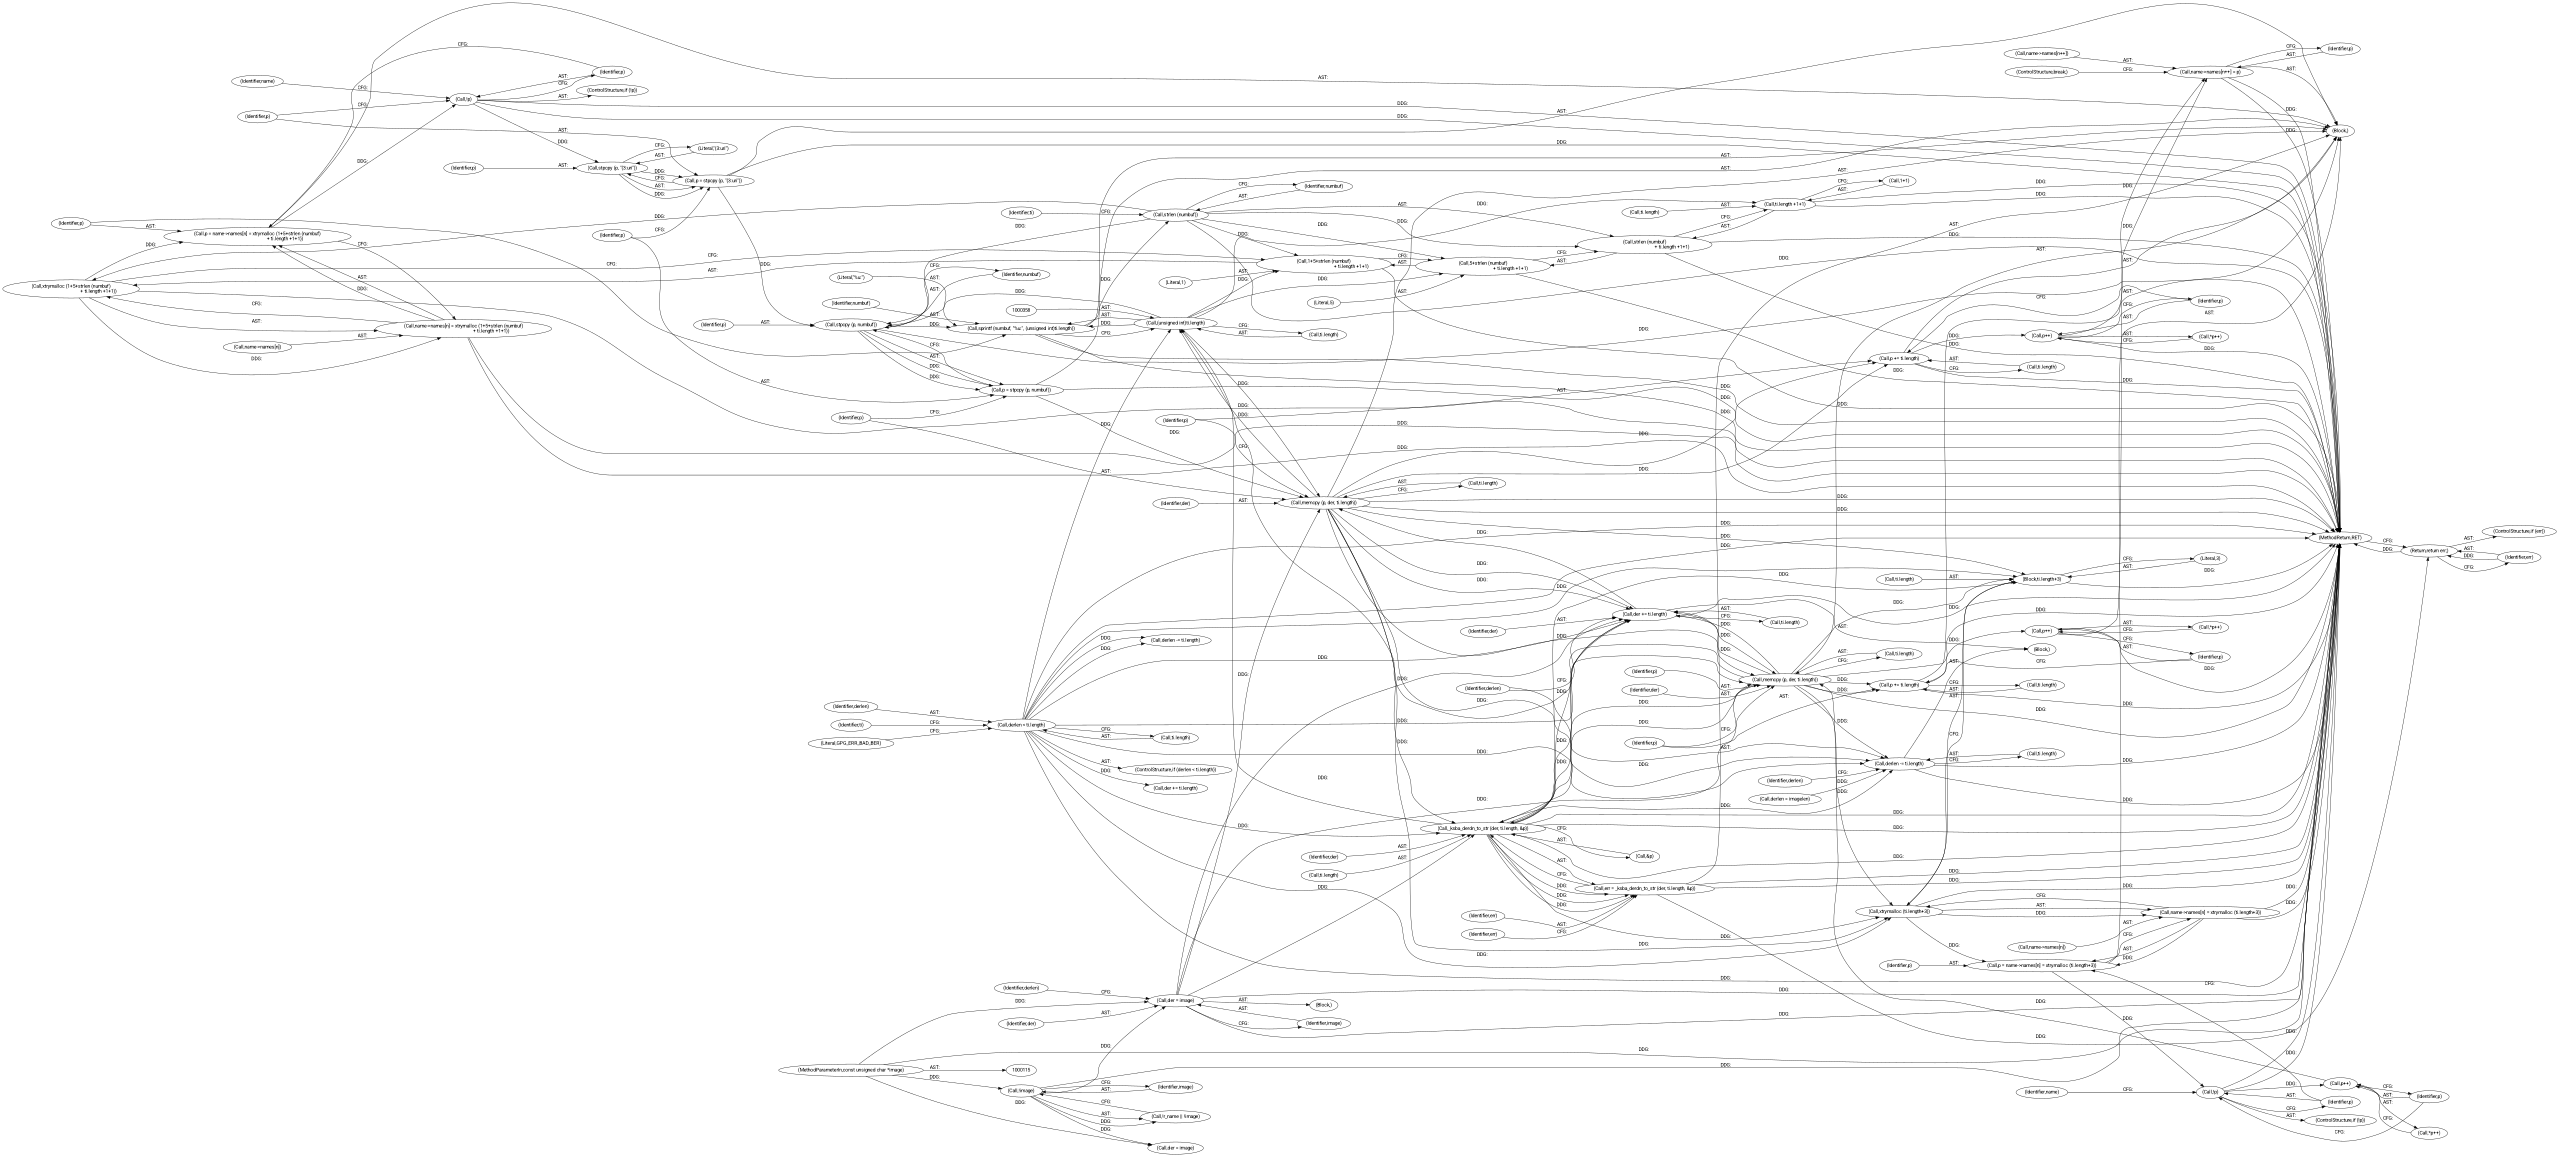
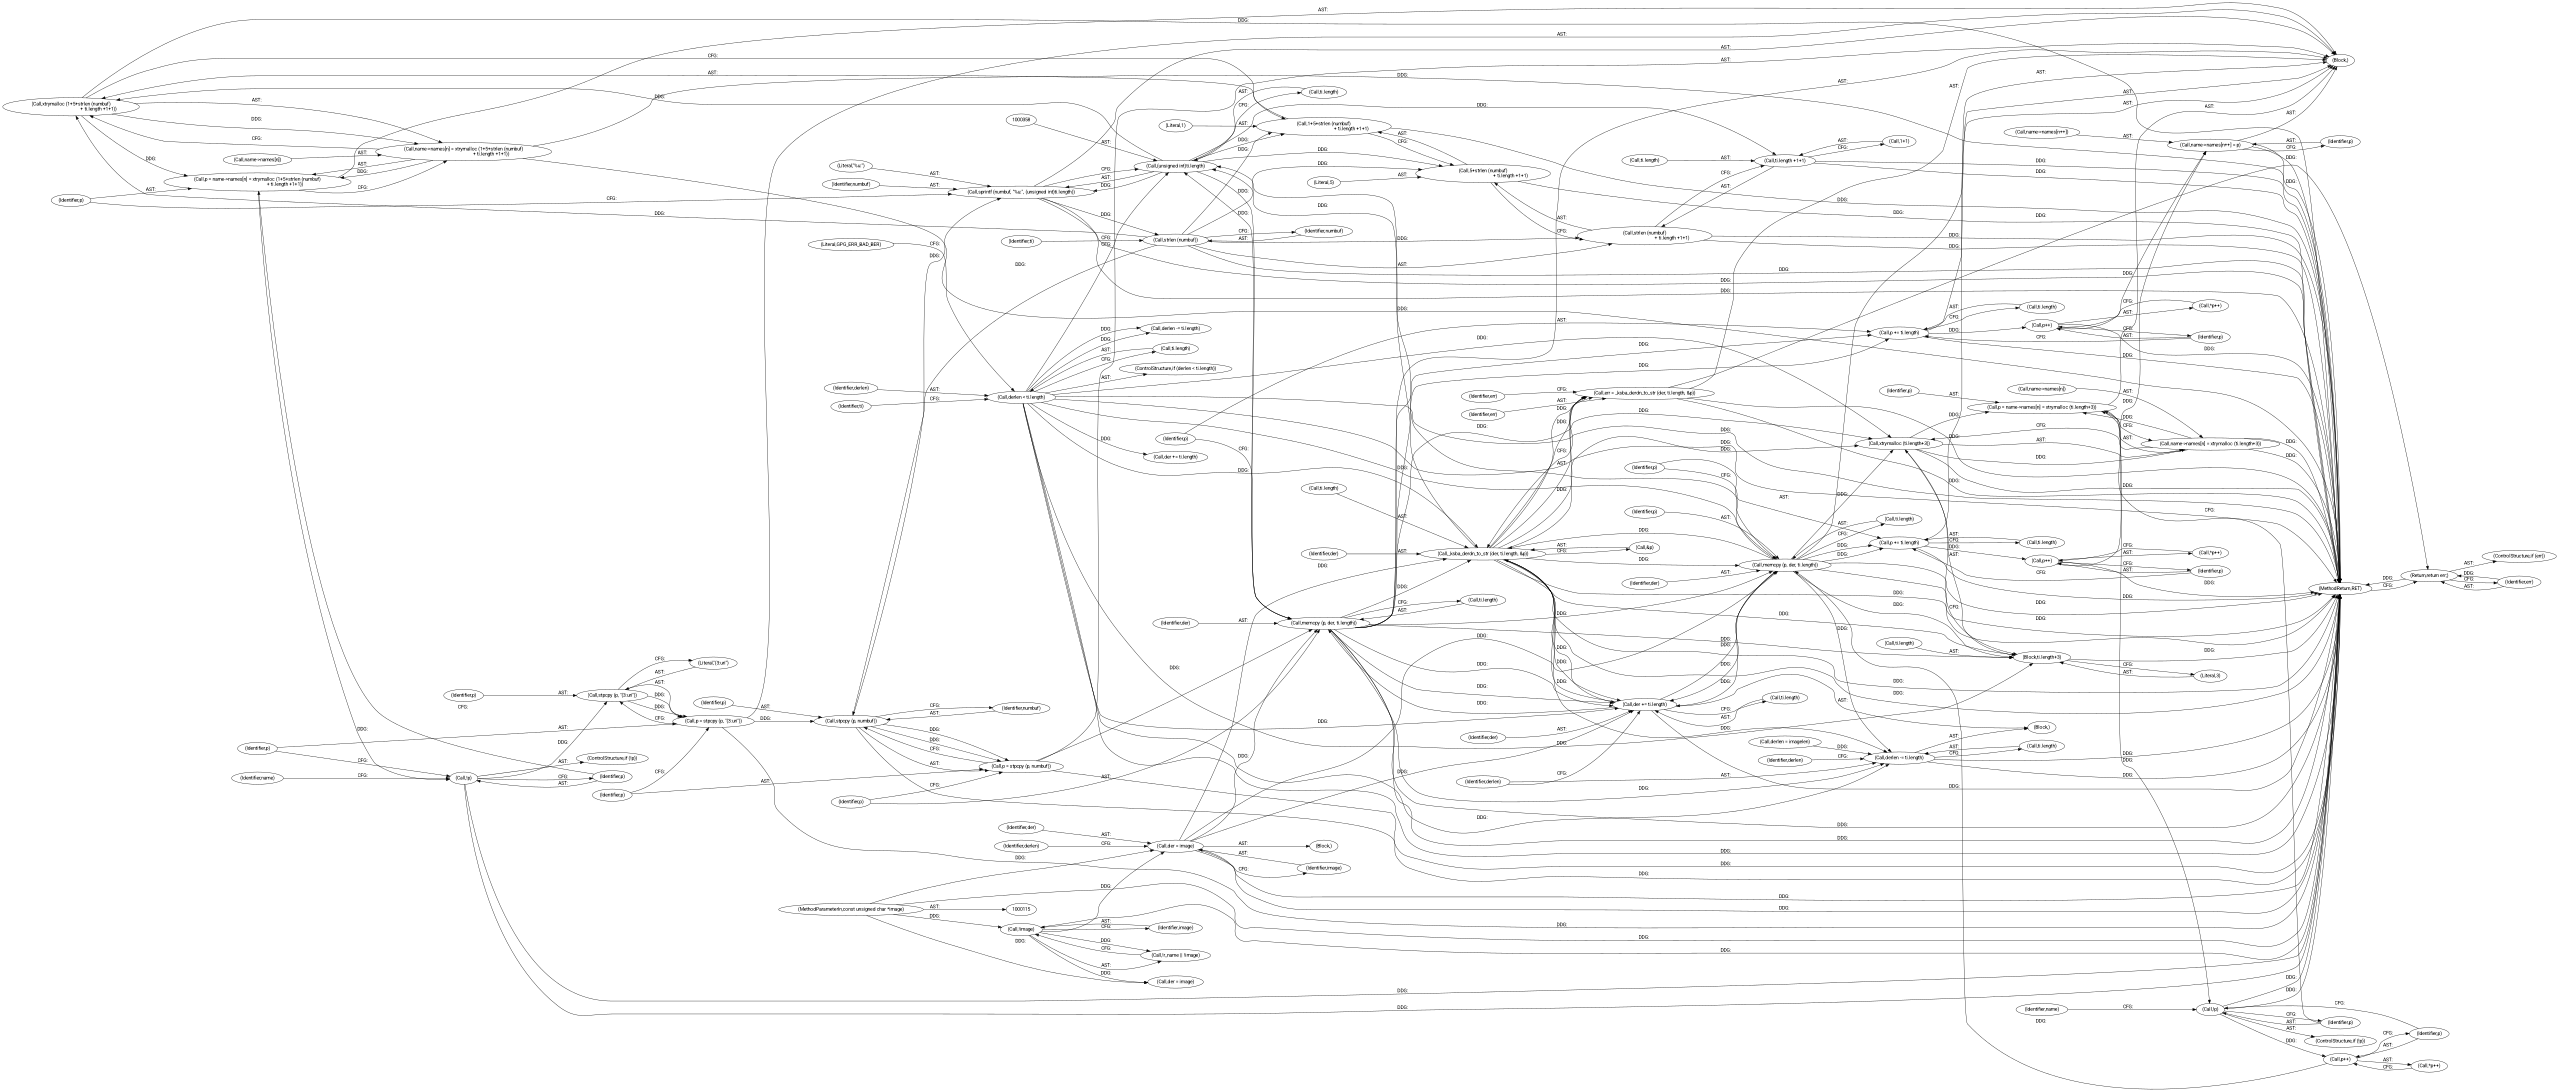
(2042, 72) -> none
(1023, 295) -> (650, 99)
(1107, 425) -> (1107, 244)
